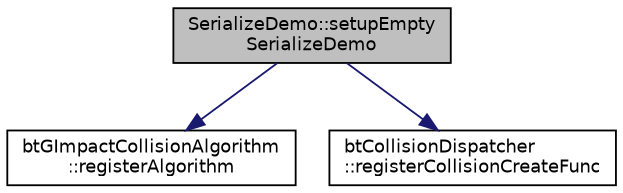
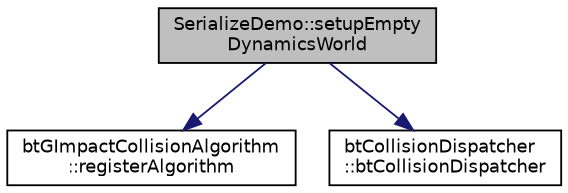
(312, 36) -> (297, 36)
(473, 158) -> (445, 158)
